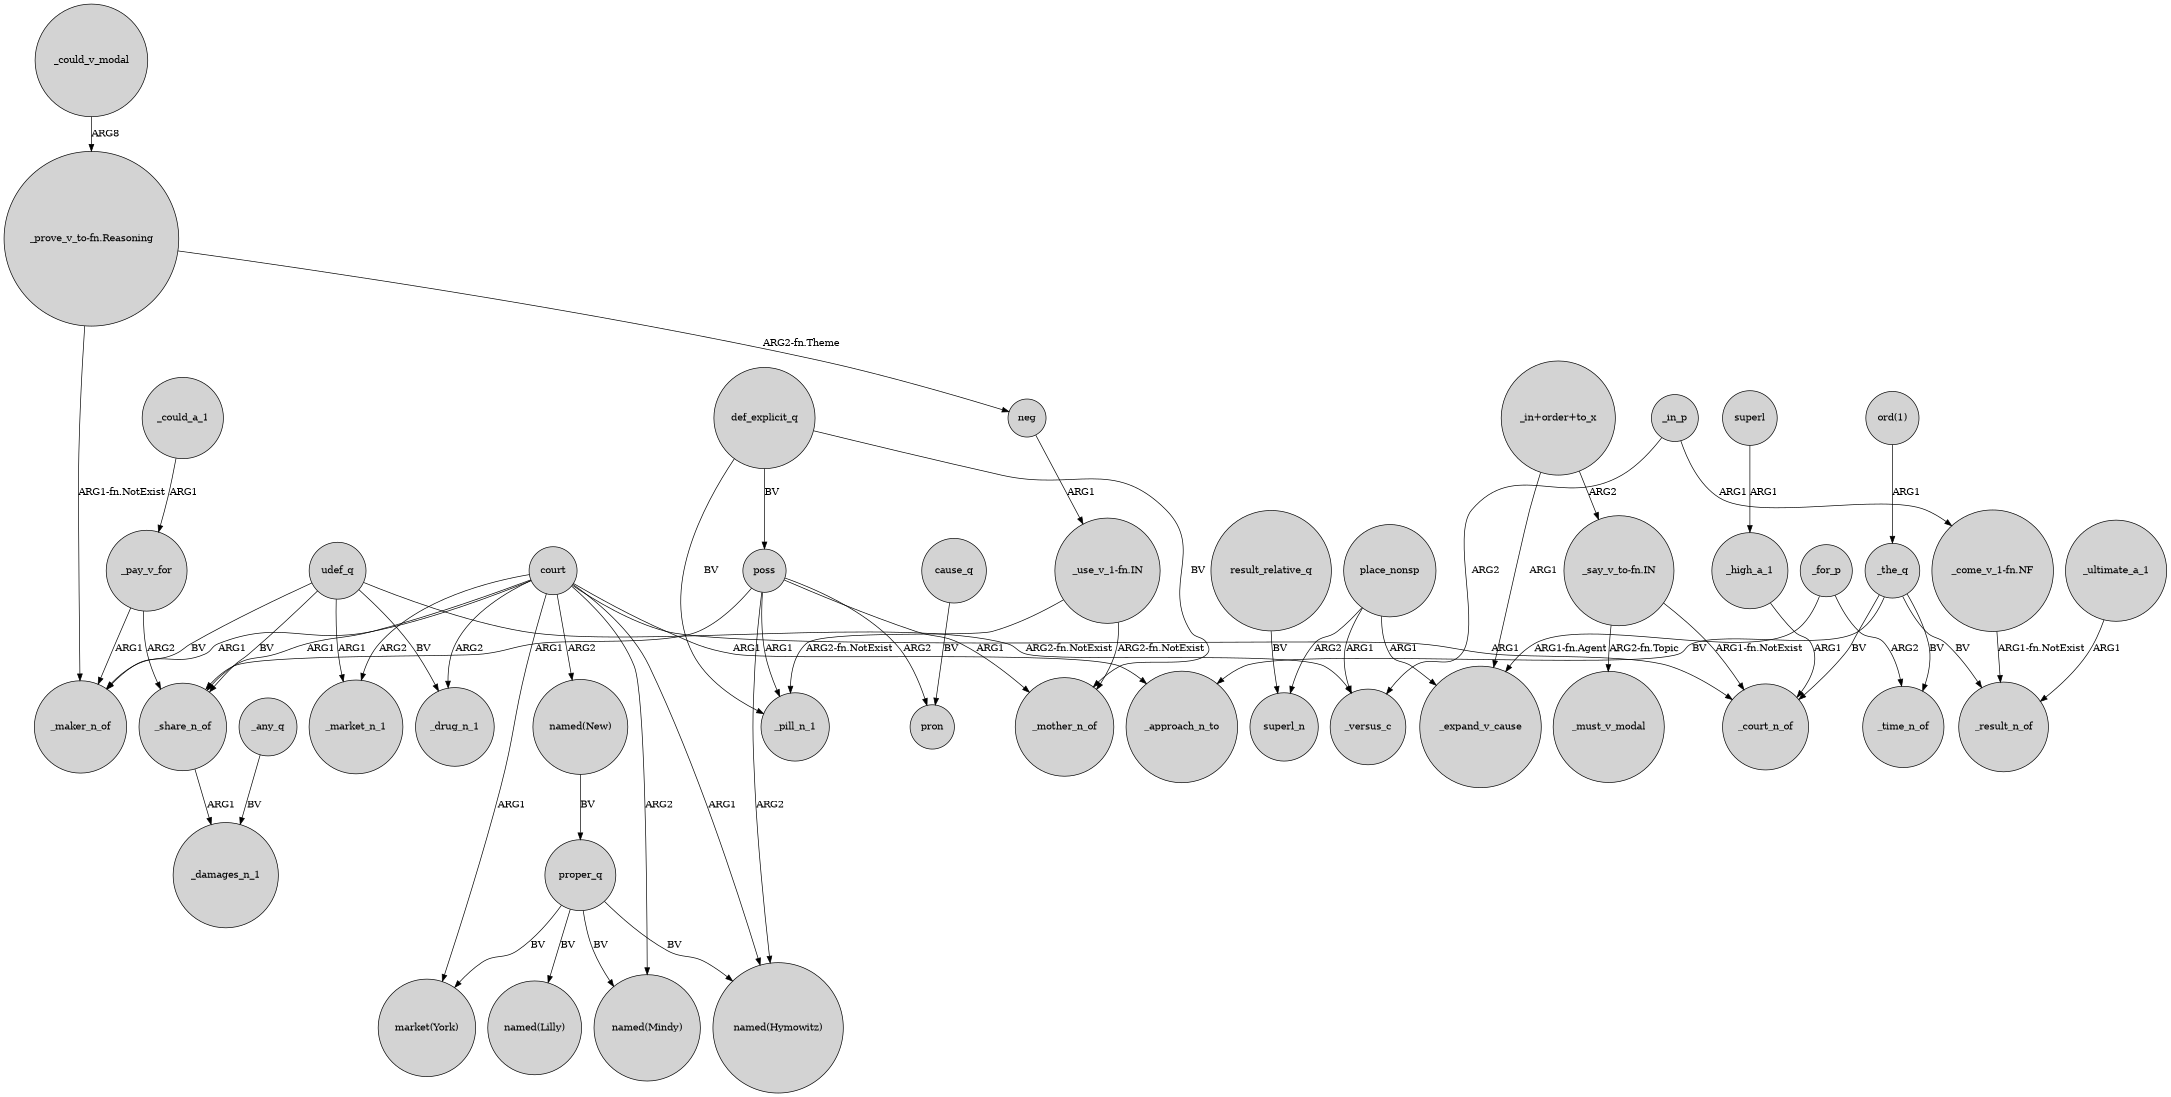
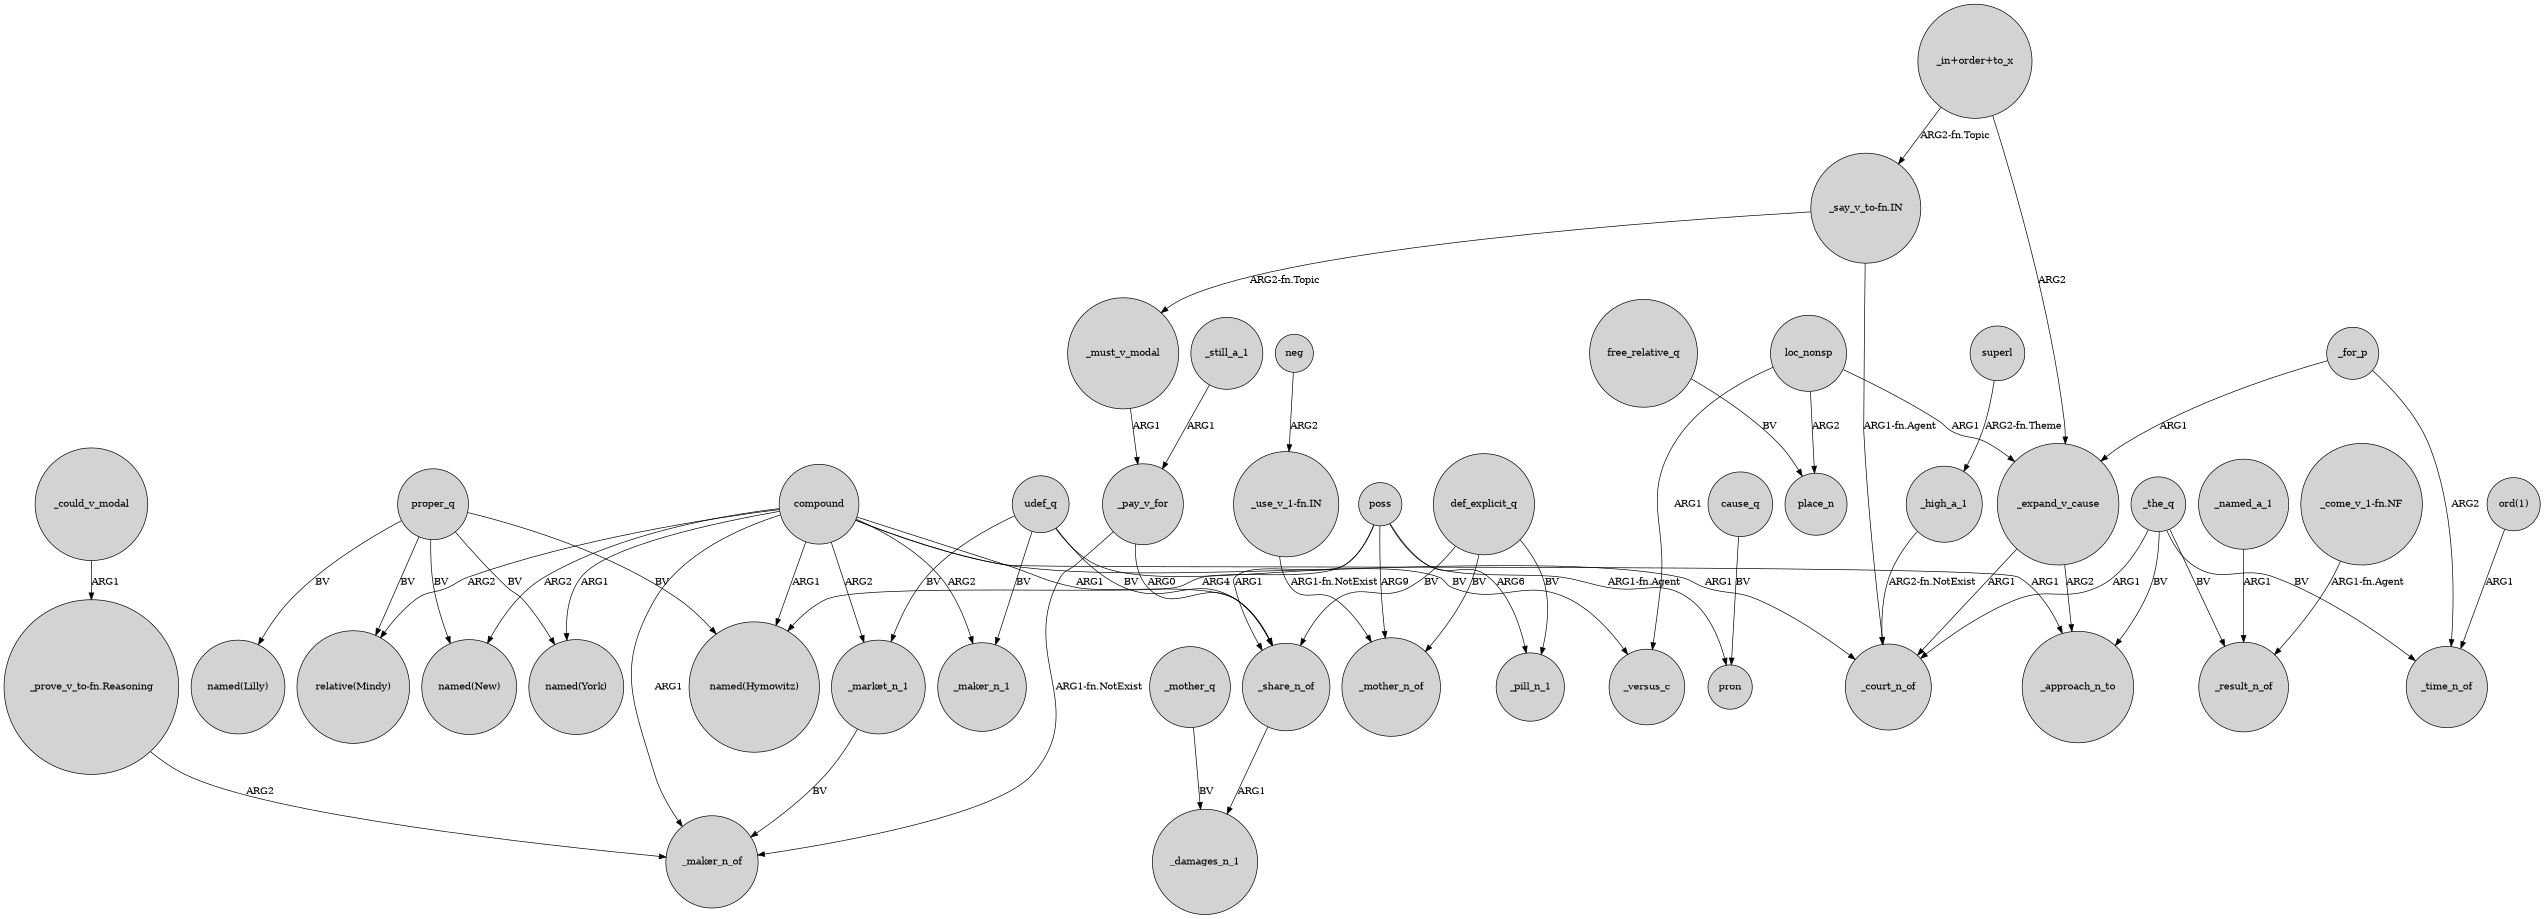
(105, 134) -> (105, 582)
(593, 316) -> none
(183, 418) -> (1227, 353)
(1675, 418) -> none
none -> (1134, 433)
(1892, 490) -> (2484, 586)
(122, 493) -> (260, 792)
(1081, 493) -> (1304, 426)
(1603, 493) -> (1955, 136)
(1764, 493) -> (2023, 426)
(764, 505) -> (1373, 593)
(553, 571) -> (819, 504)
(1271, 571) -> (1643, 353)
(1390, 571) -> (1809, 353)
(1544, 571) -> (2052, 281)
(2116, 571) -> (2244, 504)
none -> (2068, 599)
none -> (1970, 600)
(210, 633) -> (813, 787)
(977, 633) -> none
(129, 649) -> (1099, 687)
(161, 649) -> (1162, 582)
(352, 649) -> (933, 582)
(779, 649) -> (1511, 582)
(918, 649) -> (1644, 582)
(991, 649) -> (1395, 582)
(1069, 649) -> (1459, 582)
(1161, 649) -> (1334, 582)
(1571, 649) -> (2174, 426)
(1759, 649) -> (1900, 426)
(1828, 649) -> (1932, 582)
(1859, 649) -> (2127, 582)
(2041, 649) -> (2368, 582)
(268, 727) -> (1190, 687)
(455, 727) -> (982, 687)
(1284, 727) -> (1816, 504)
(580, 804) -> (434, 587)
(770, 805) -> (1216, 582)
(427, 1028) -> (576, 687)
(647, 1028) -> (353, 687)
